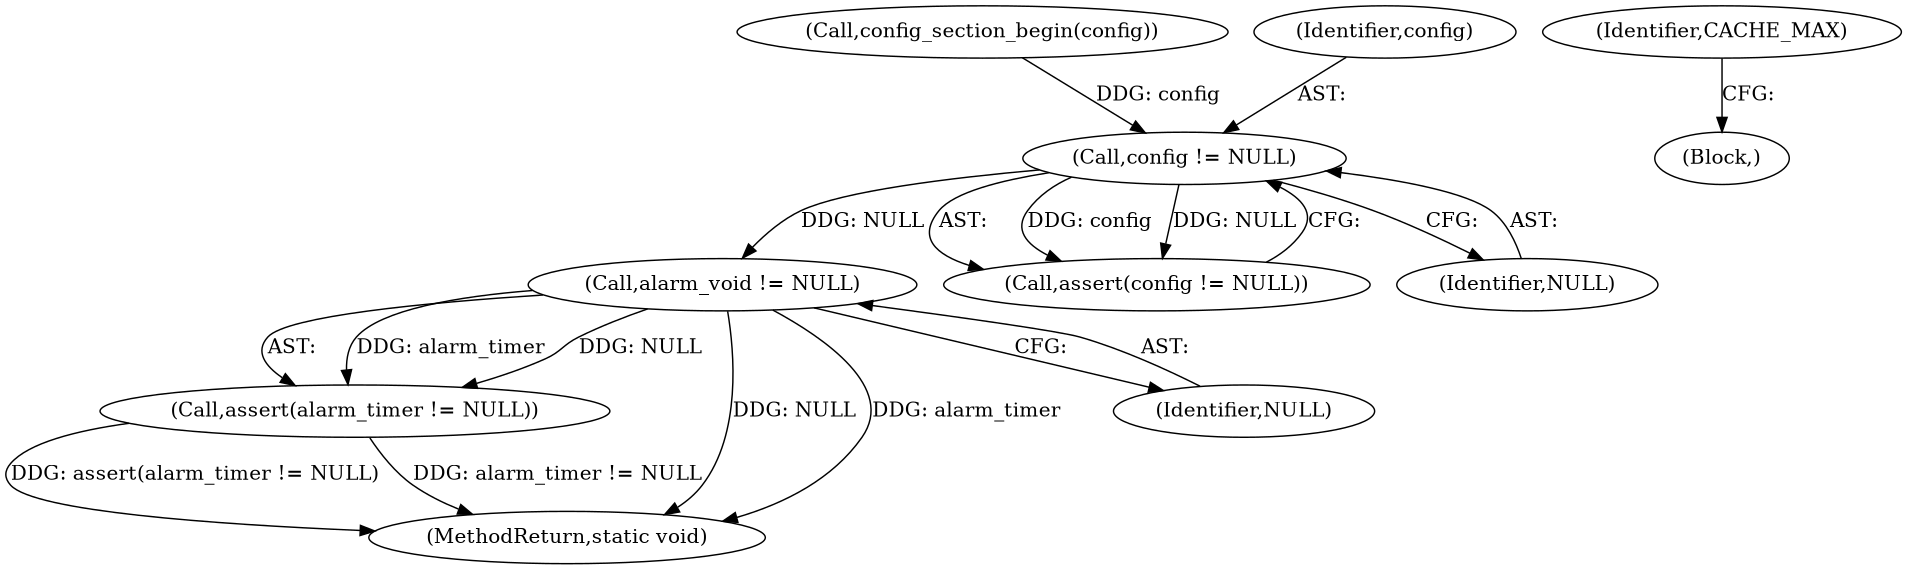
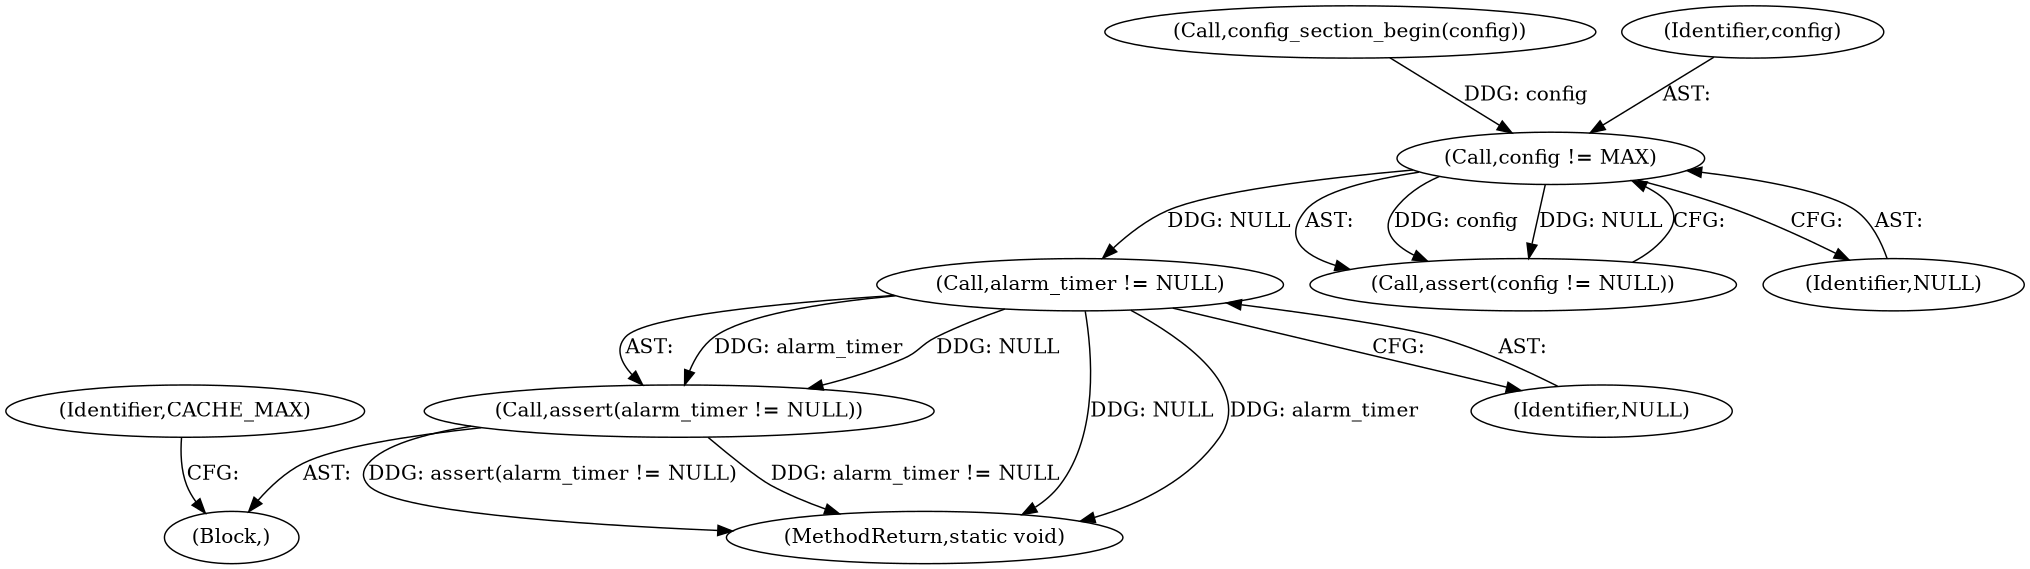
(1185, 158) -> (1551, 158)
(723, 285) -> (1080, 285)
none -> (362, 446)
